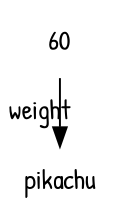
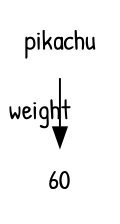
(60, 102) -> (60, 102)
